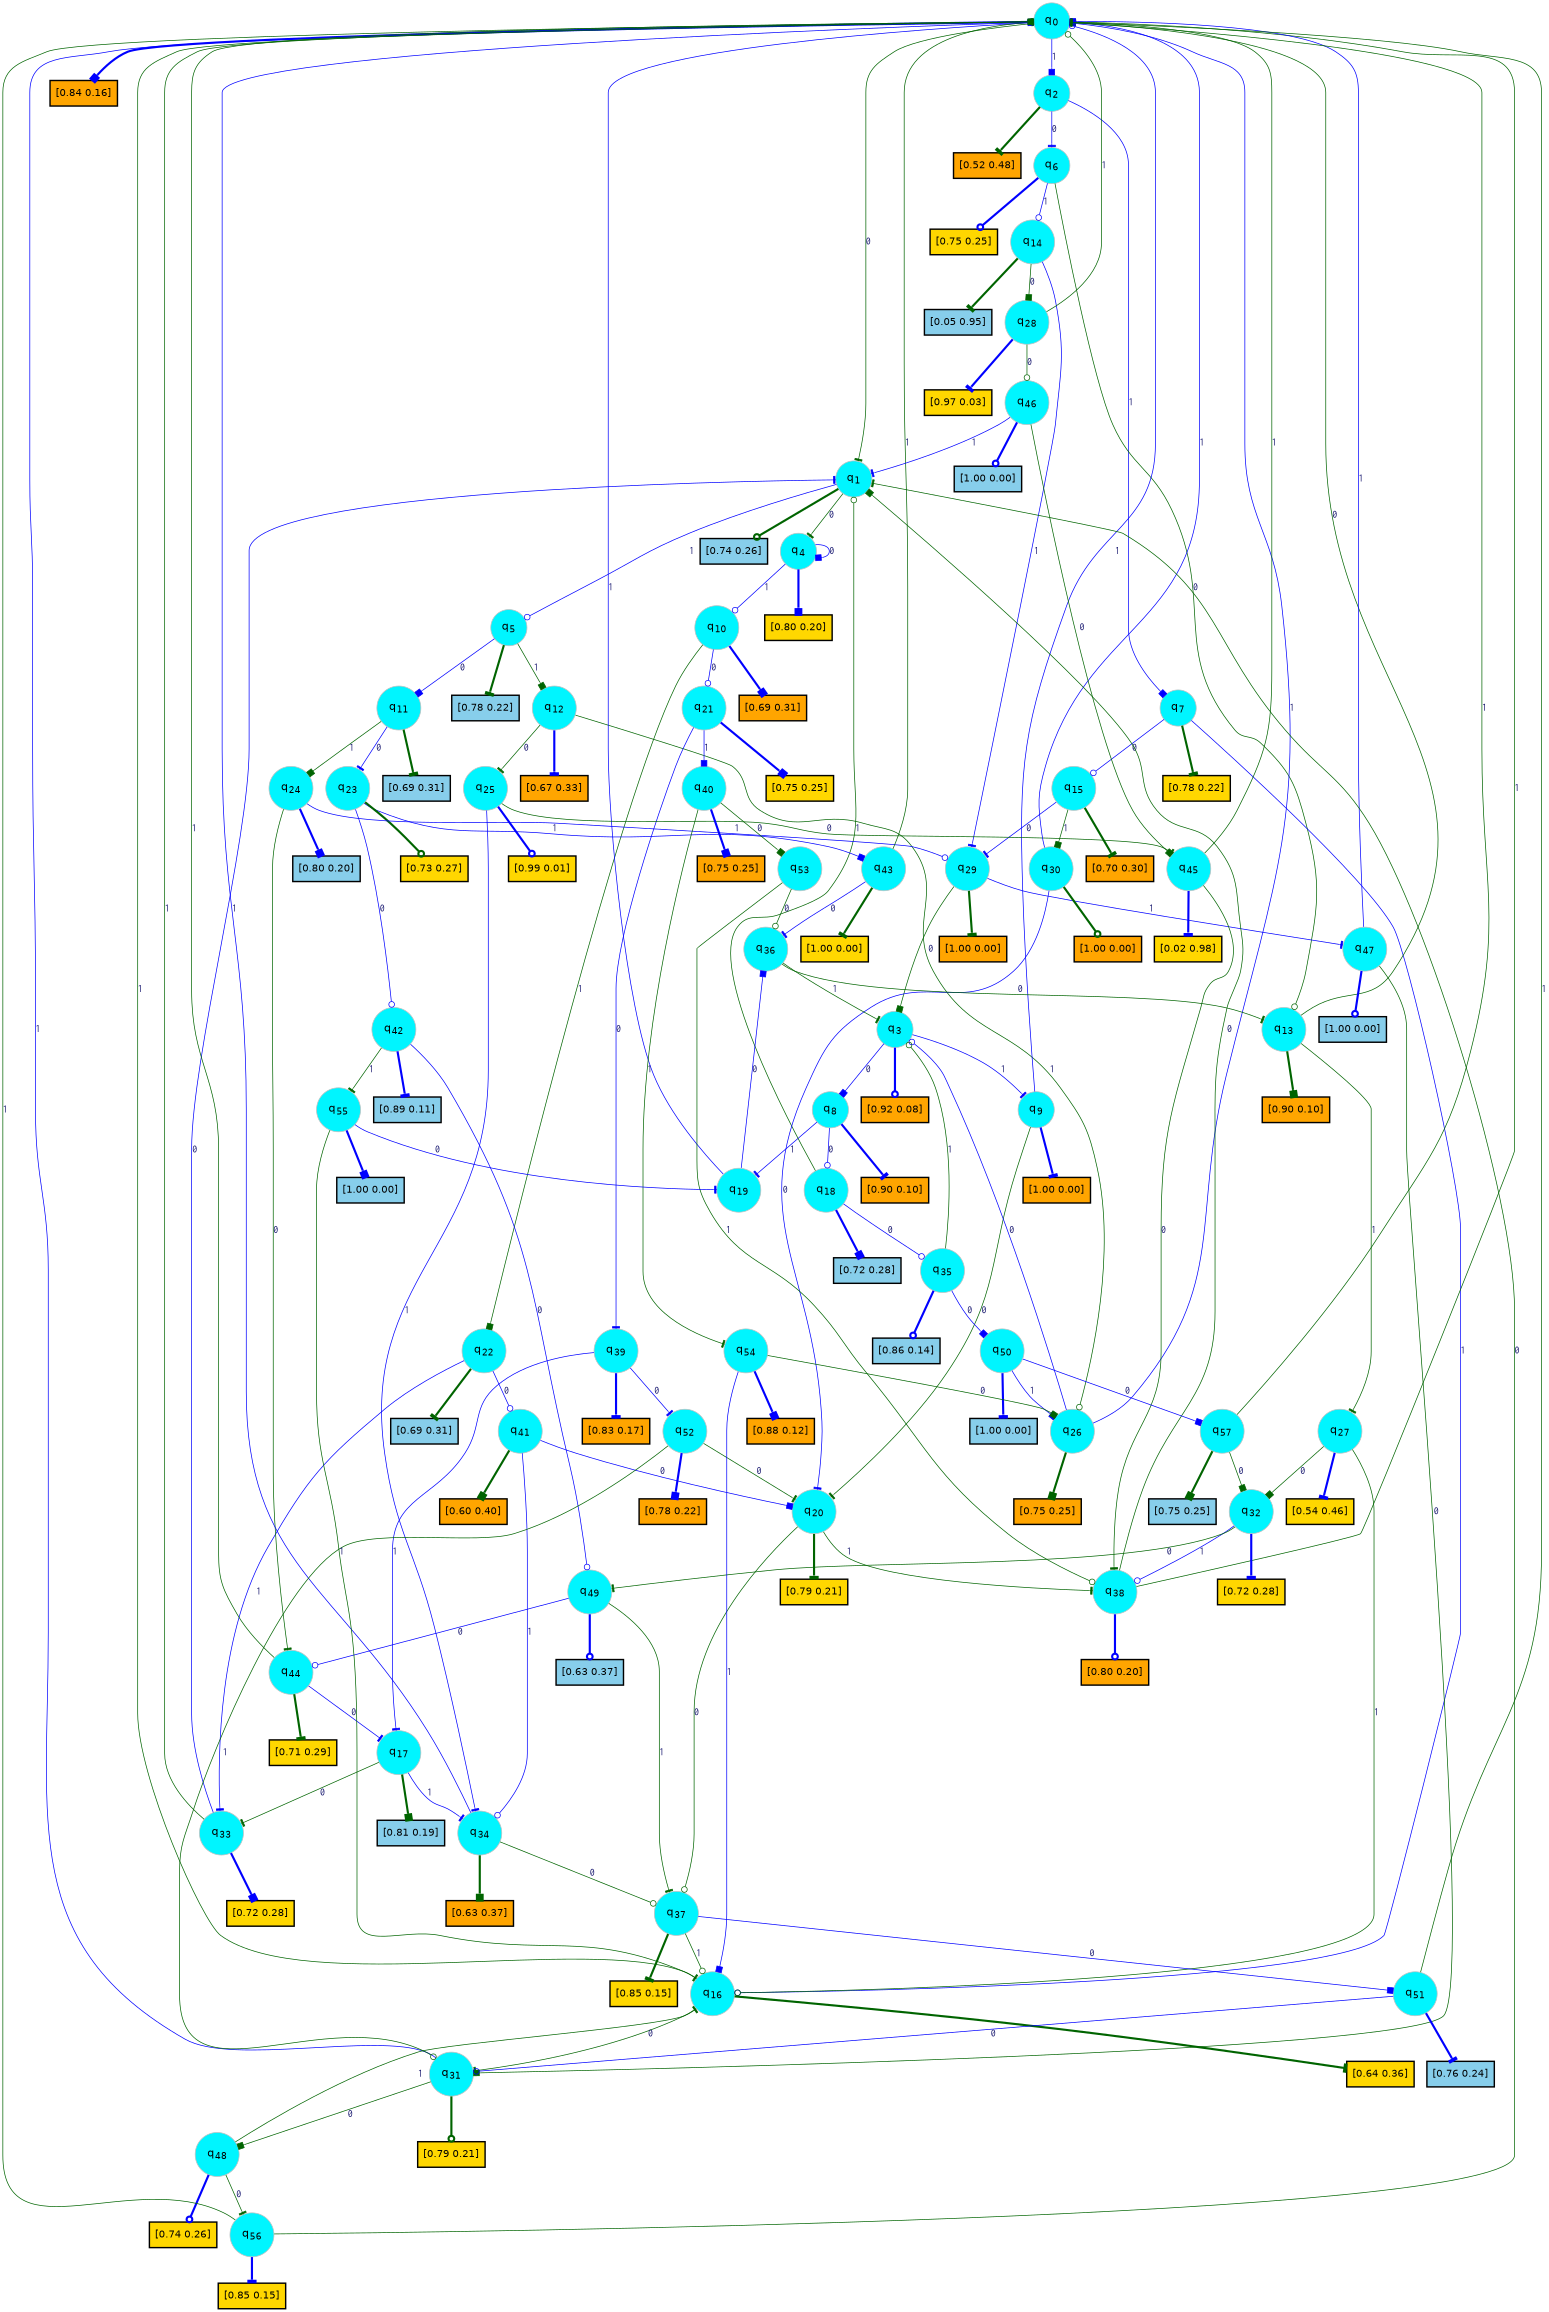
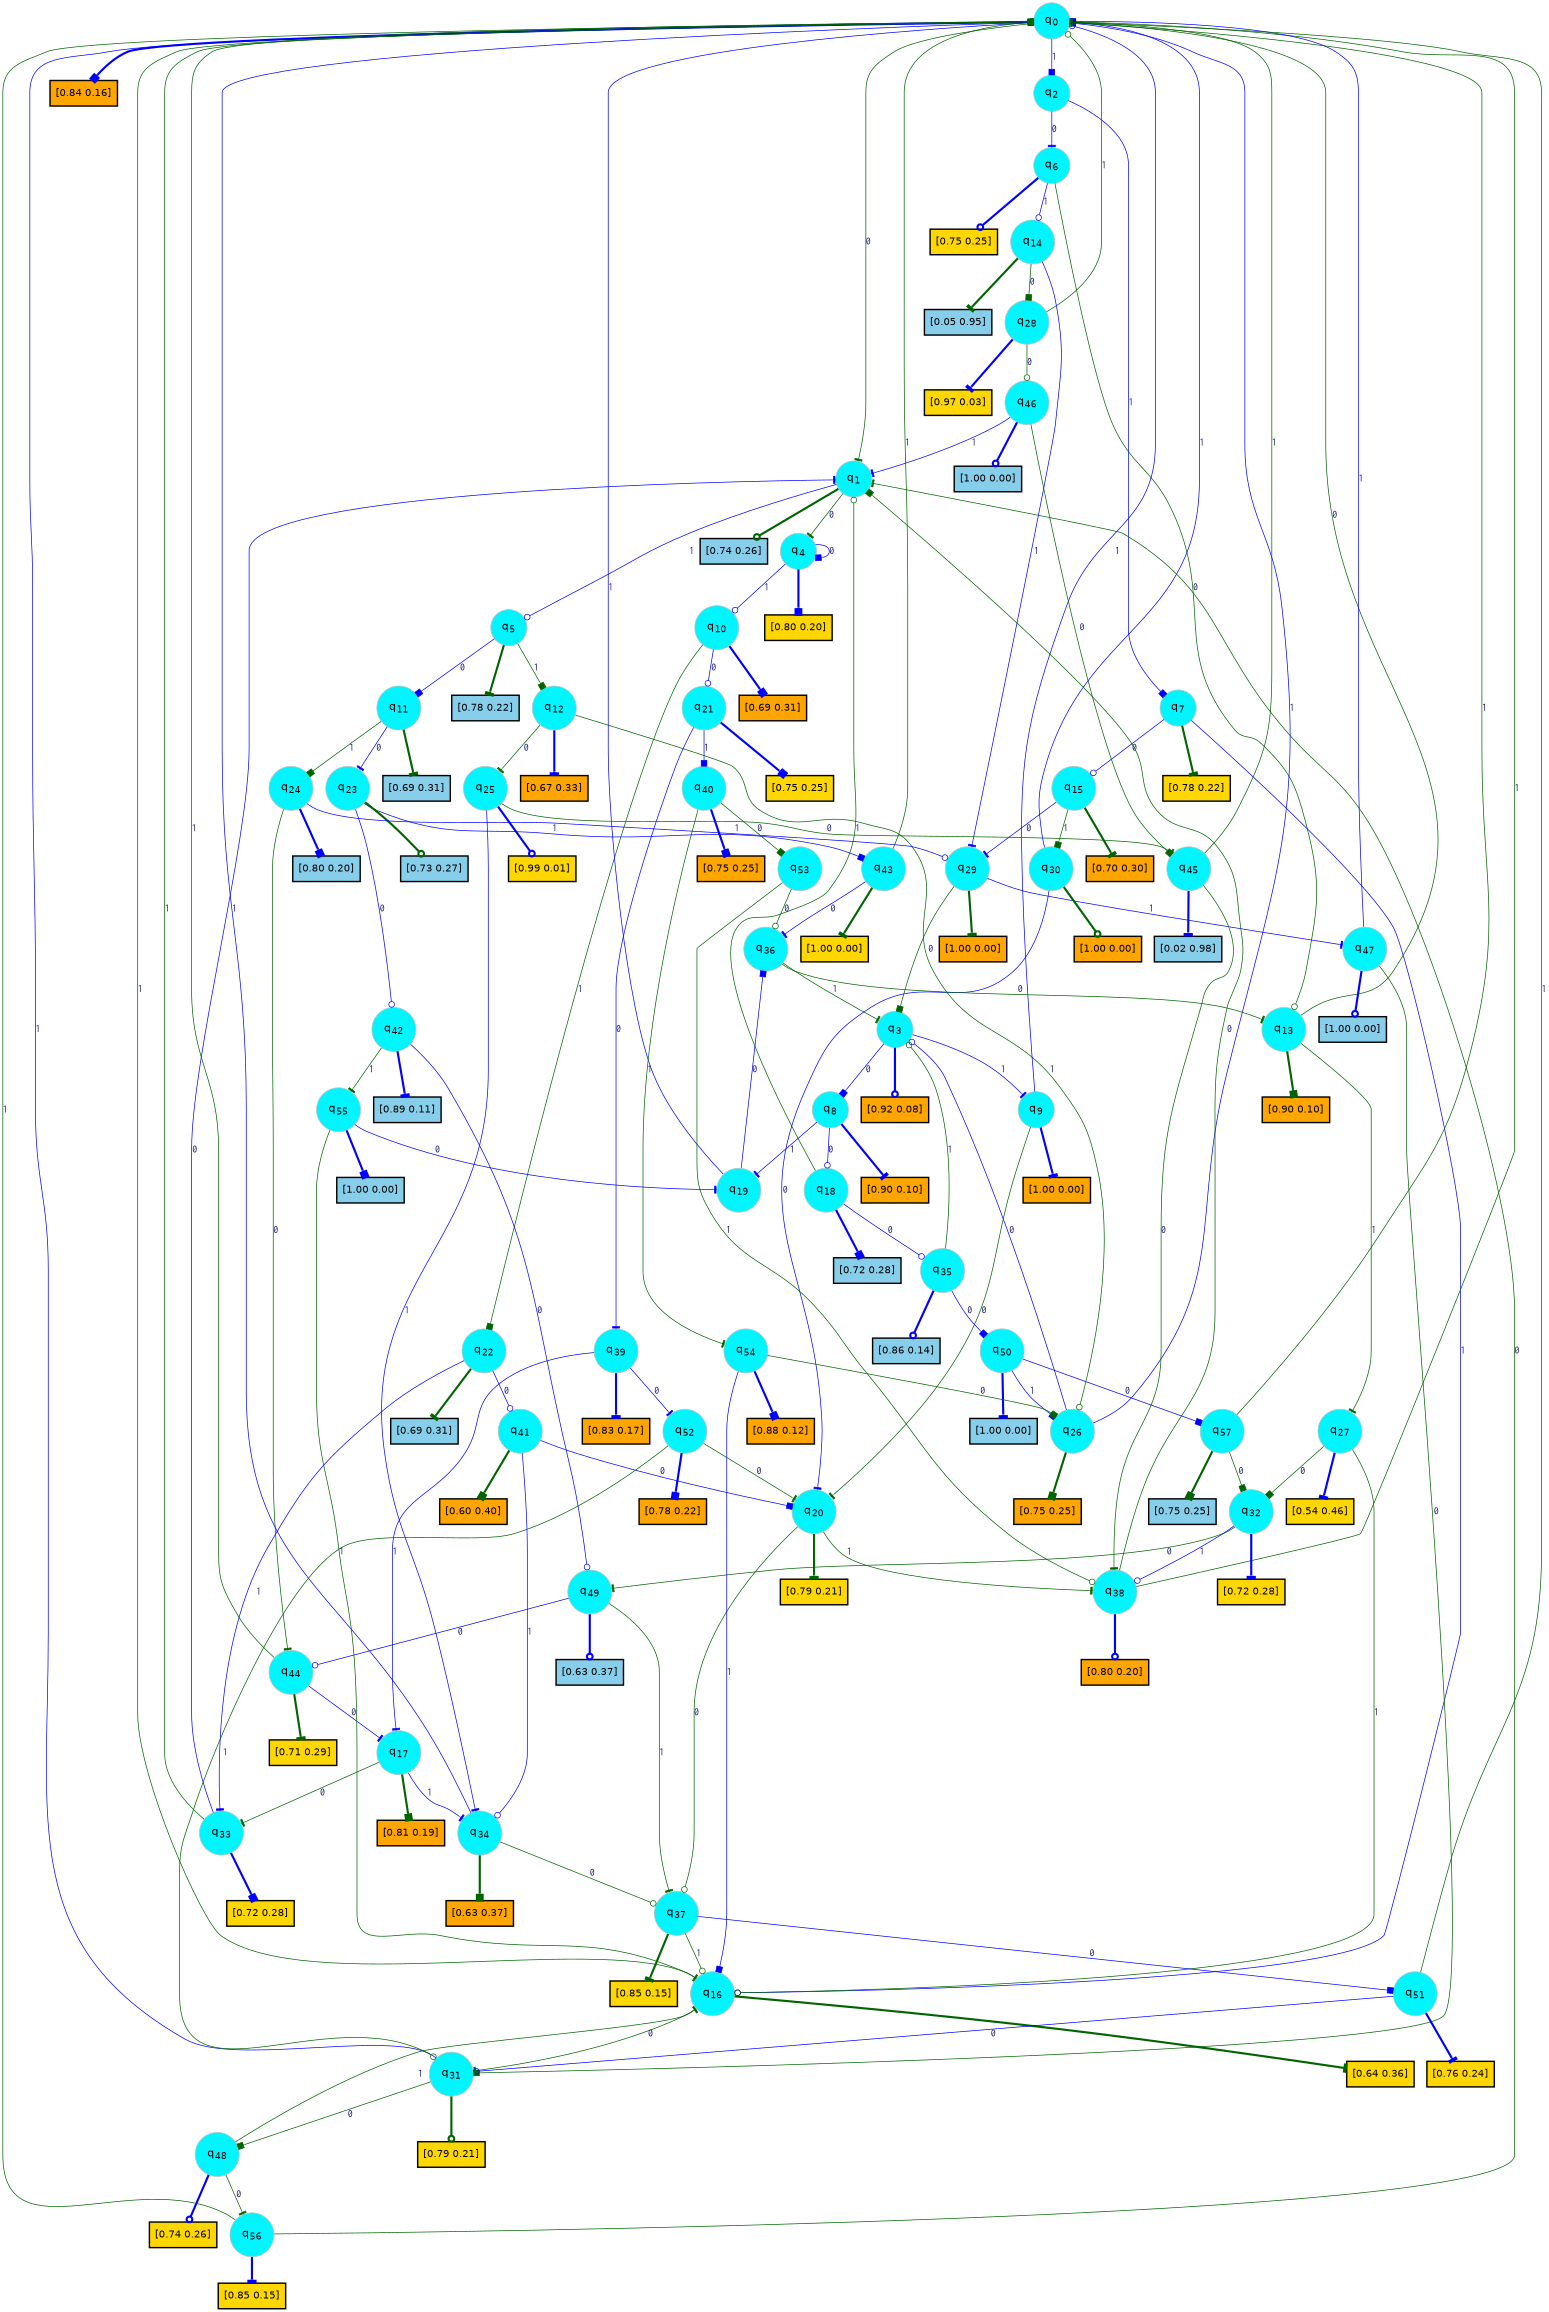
(987, 166) -> none
(434, 869) -> (434, 869)
(1188, 949) -> (1188, 949)
(411, 1833) -> (411, 1833)
(1461, 2074) -> (1461, 2074)
